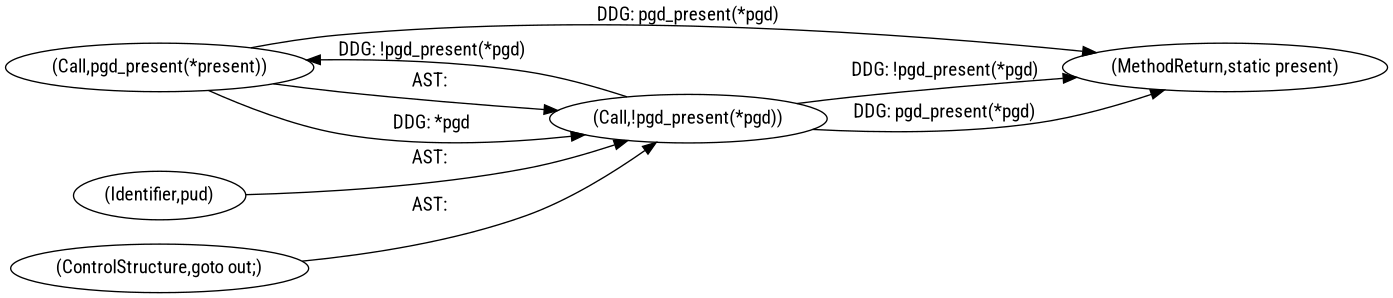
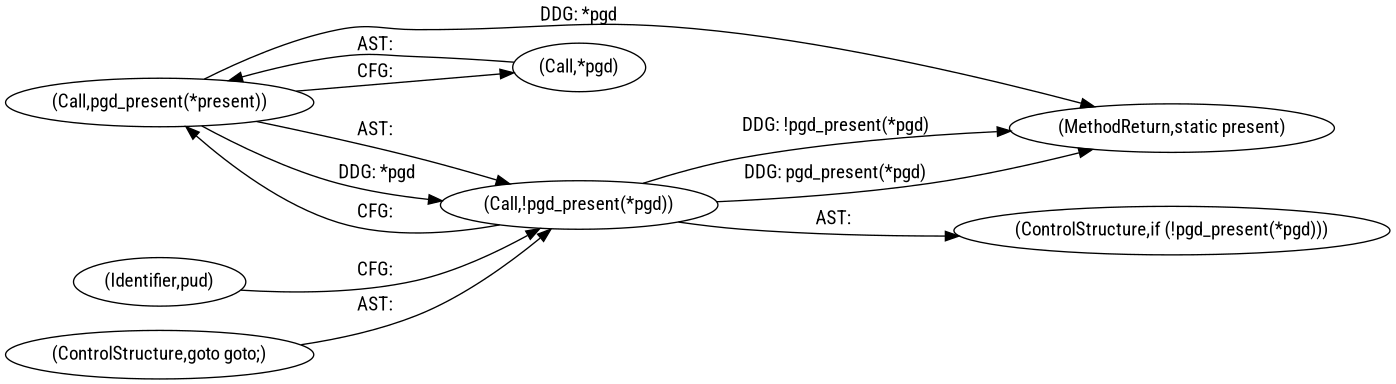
(688, 16) -> (579, 16)
(432, 51) -> (377, 212)
none -> (579, 67)
(432, 158) -> (377, 270)
none -> (1172, 231)
(160, 268) -> (160, 355)
